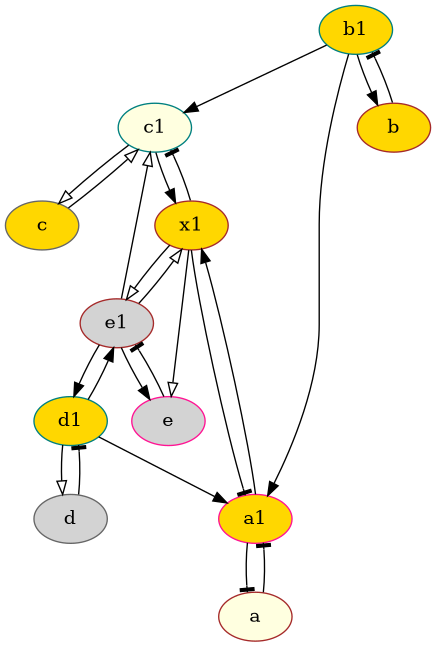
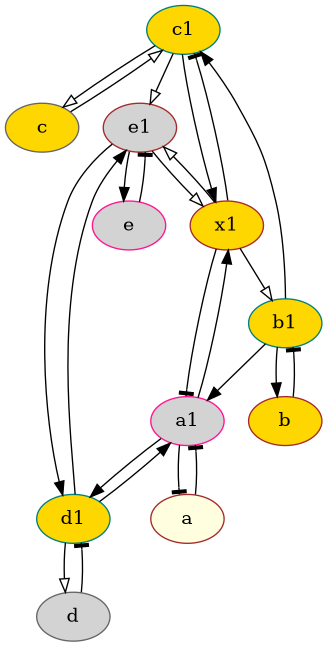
(155, 128) -> (183, 30)
(135, 232) -> (164, 73)
(181, 316) -> (252, 269)
none -> (130, 463)
(255, 519) -> (187, 421)
